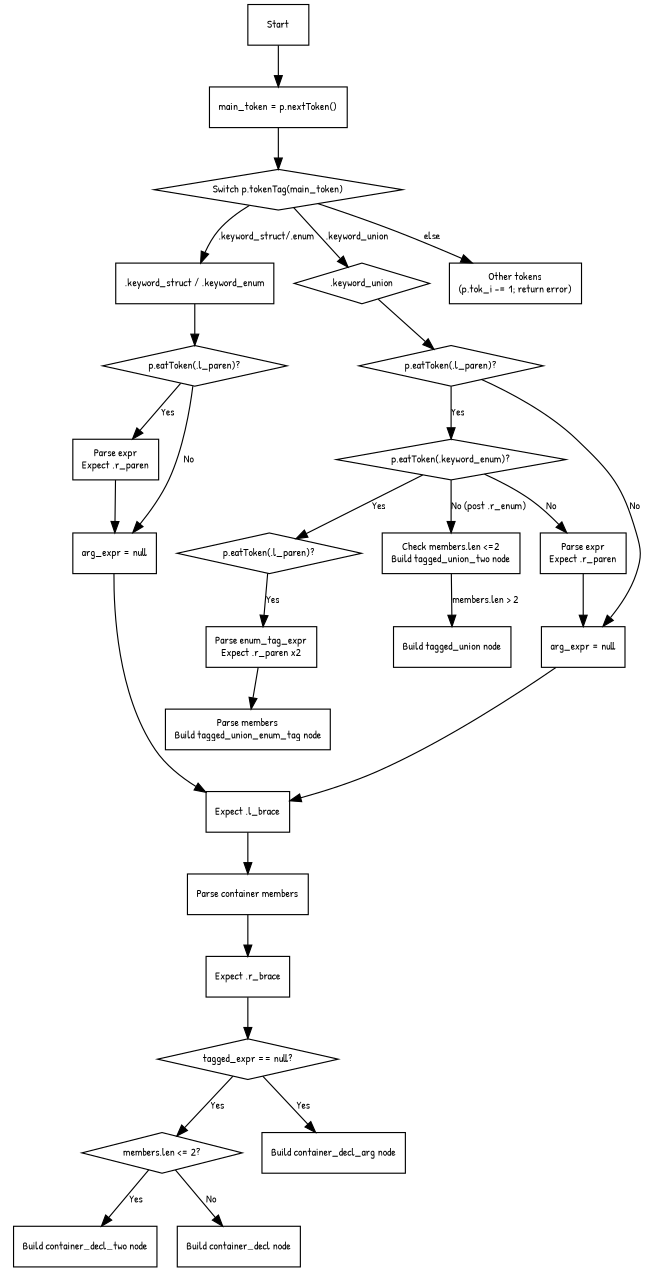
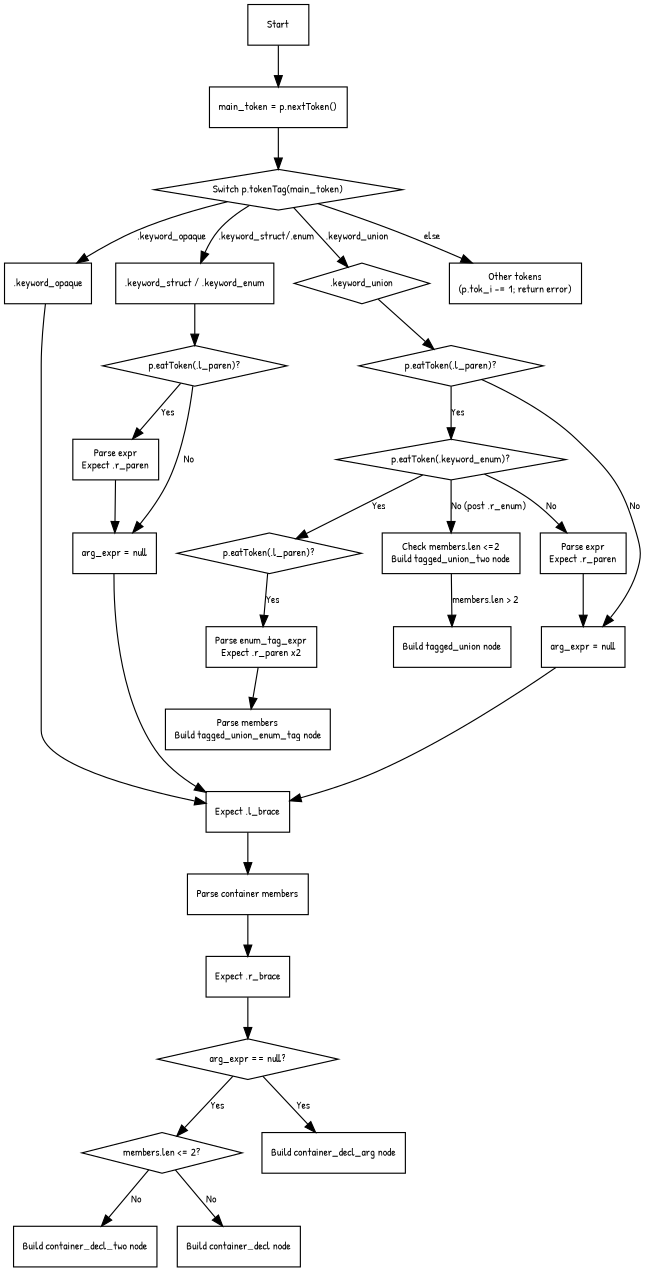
none -> (48, 283)
(248, 1059) -> (248, 1059)
(137, 1200) -> (137, 1200)
